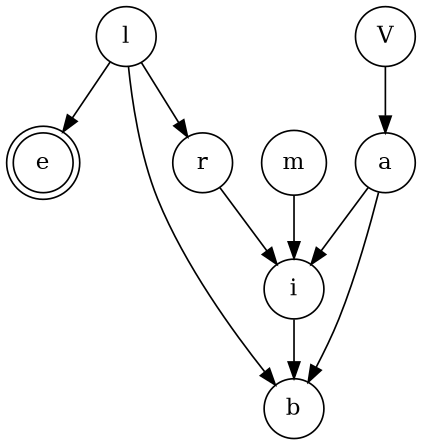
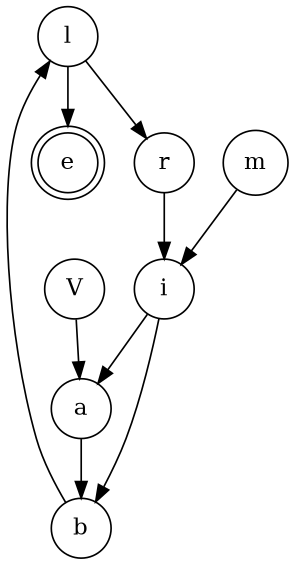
(345, 219) -> (128, 342)
(172, 230) -> (11, 290)
